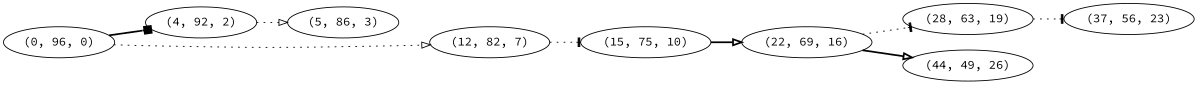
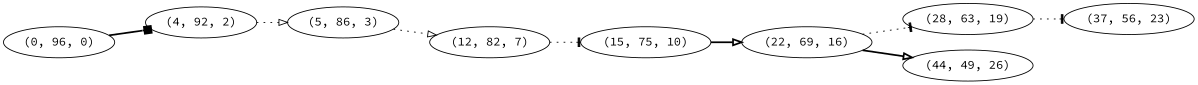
(268, 47) -> (411, 32)
